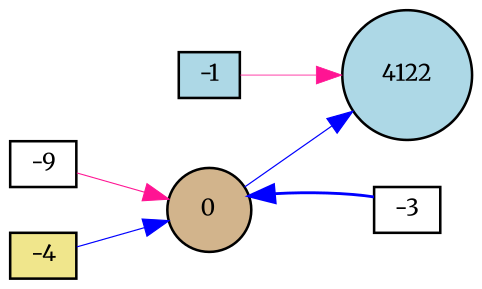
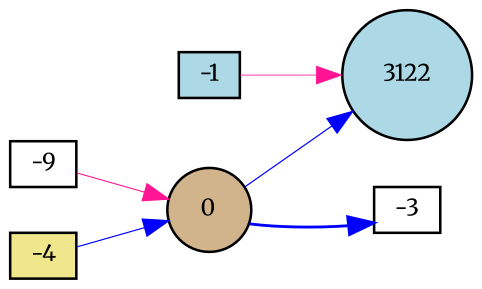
(407, 75) -> (407, 75)
(325, 193) -> (299, 227)
